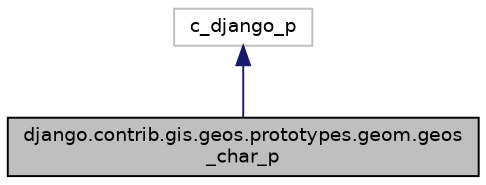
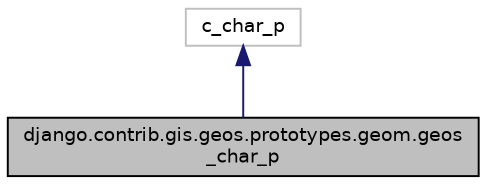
(243, 27) -> (243, 27)
